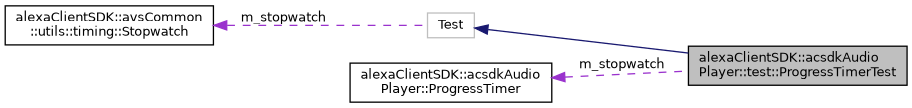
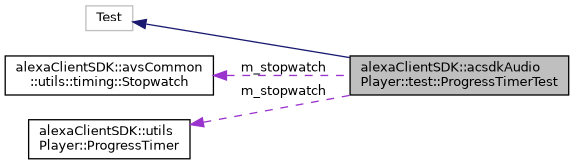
(327, 25) -> (288, 75)
(451, 83) -> (109, 139)
